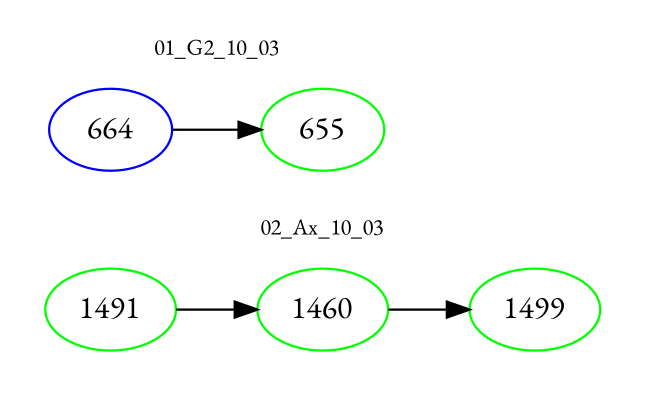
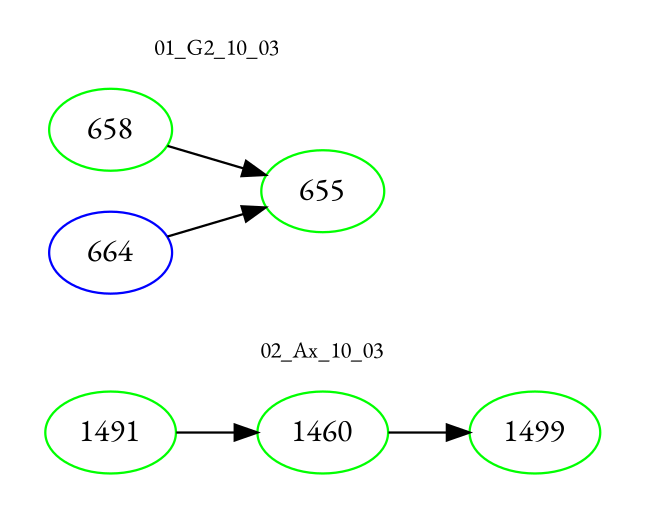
none -> (111, 130)
